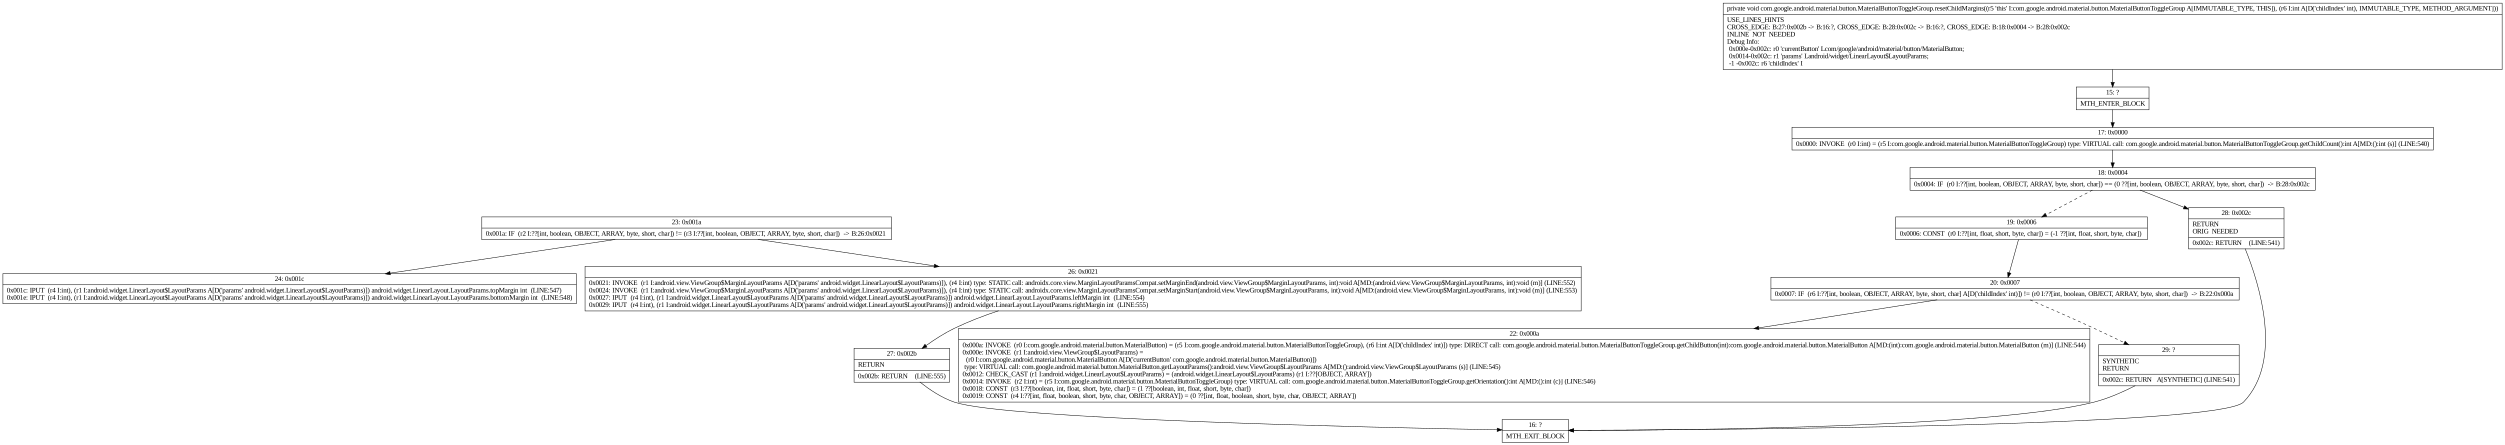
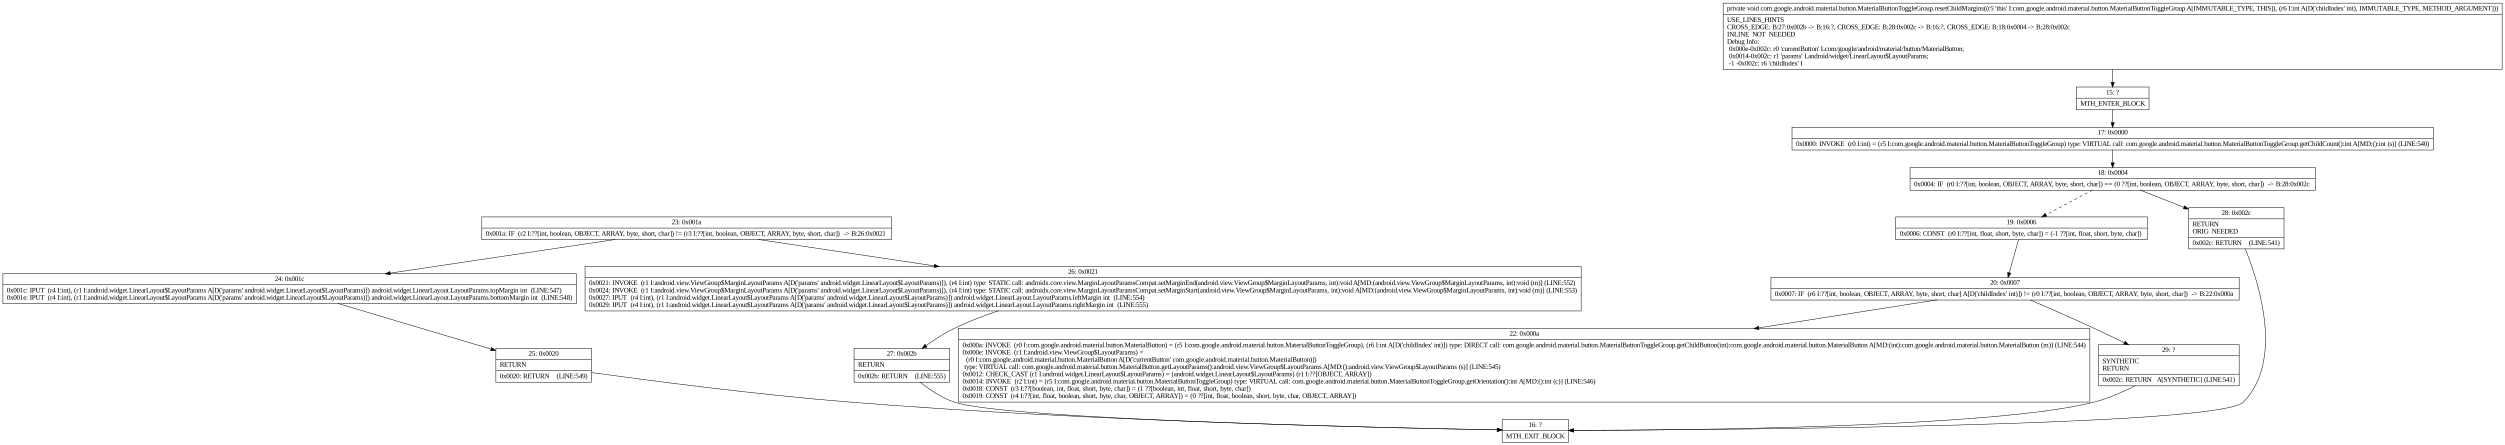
(2077, 321) -> (2077, 321)
none -> (544, 365)
